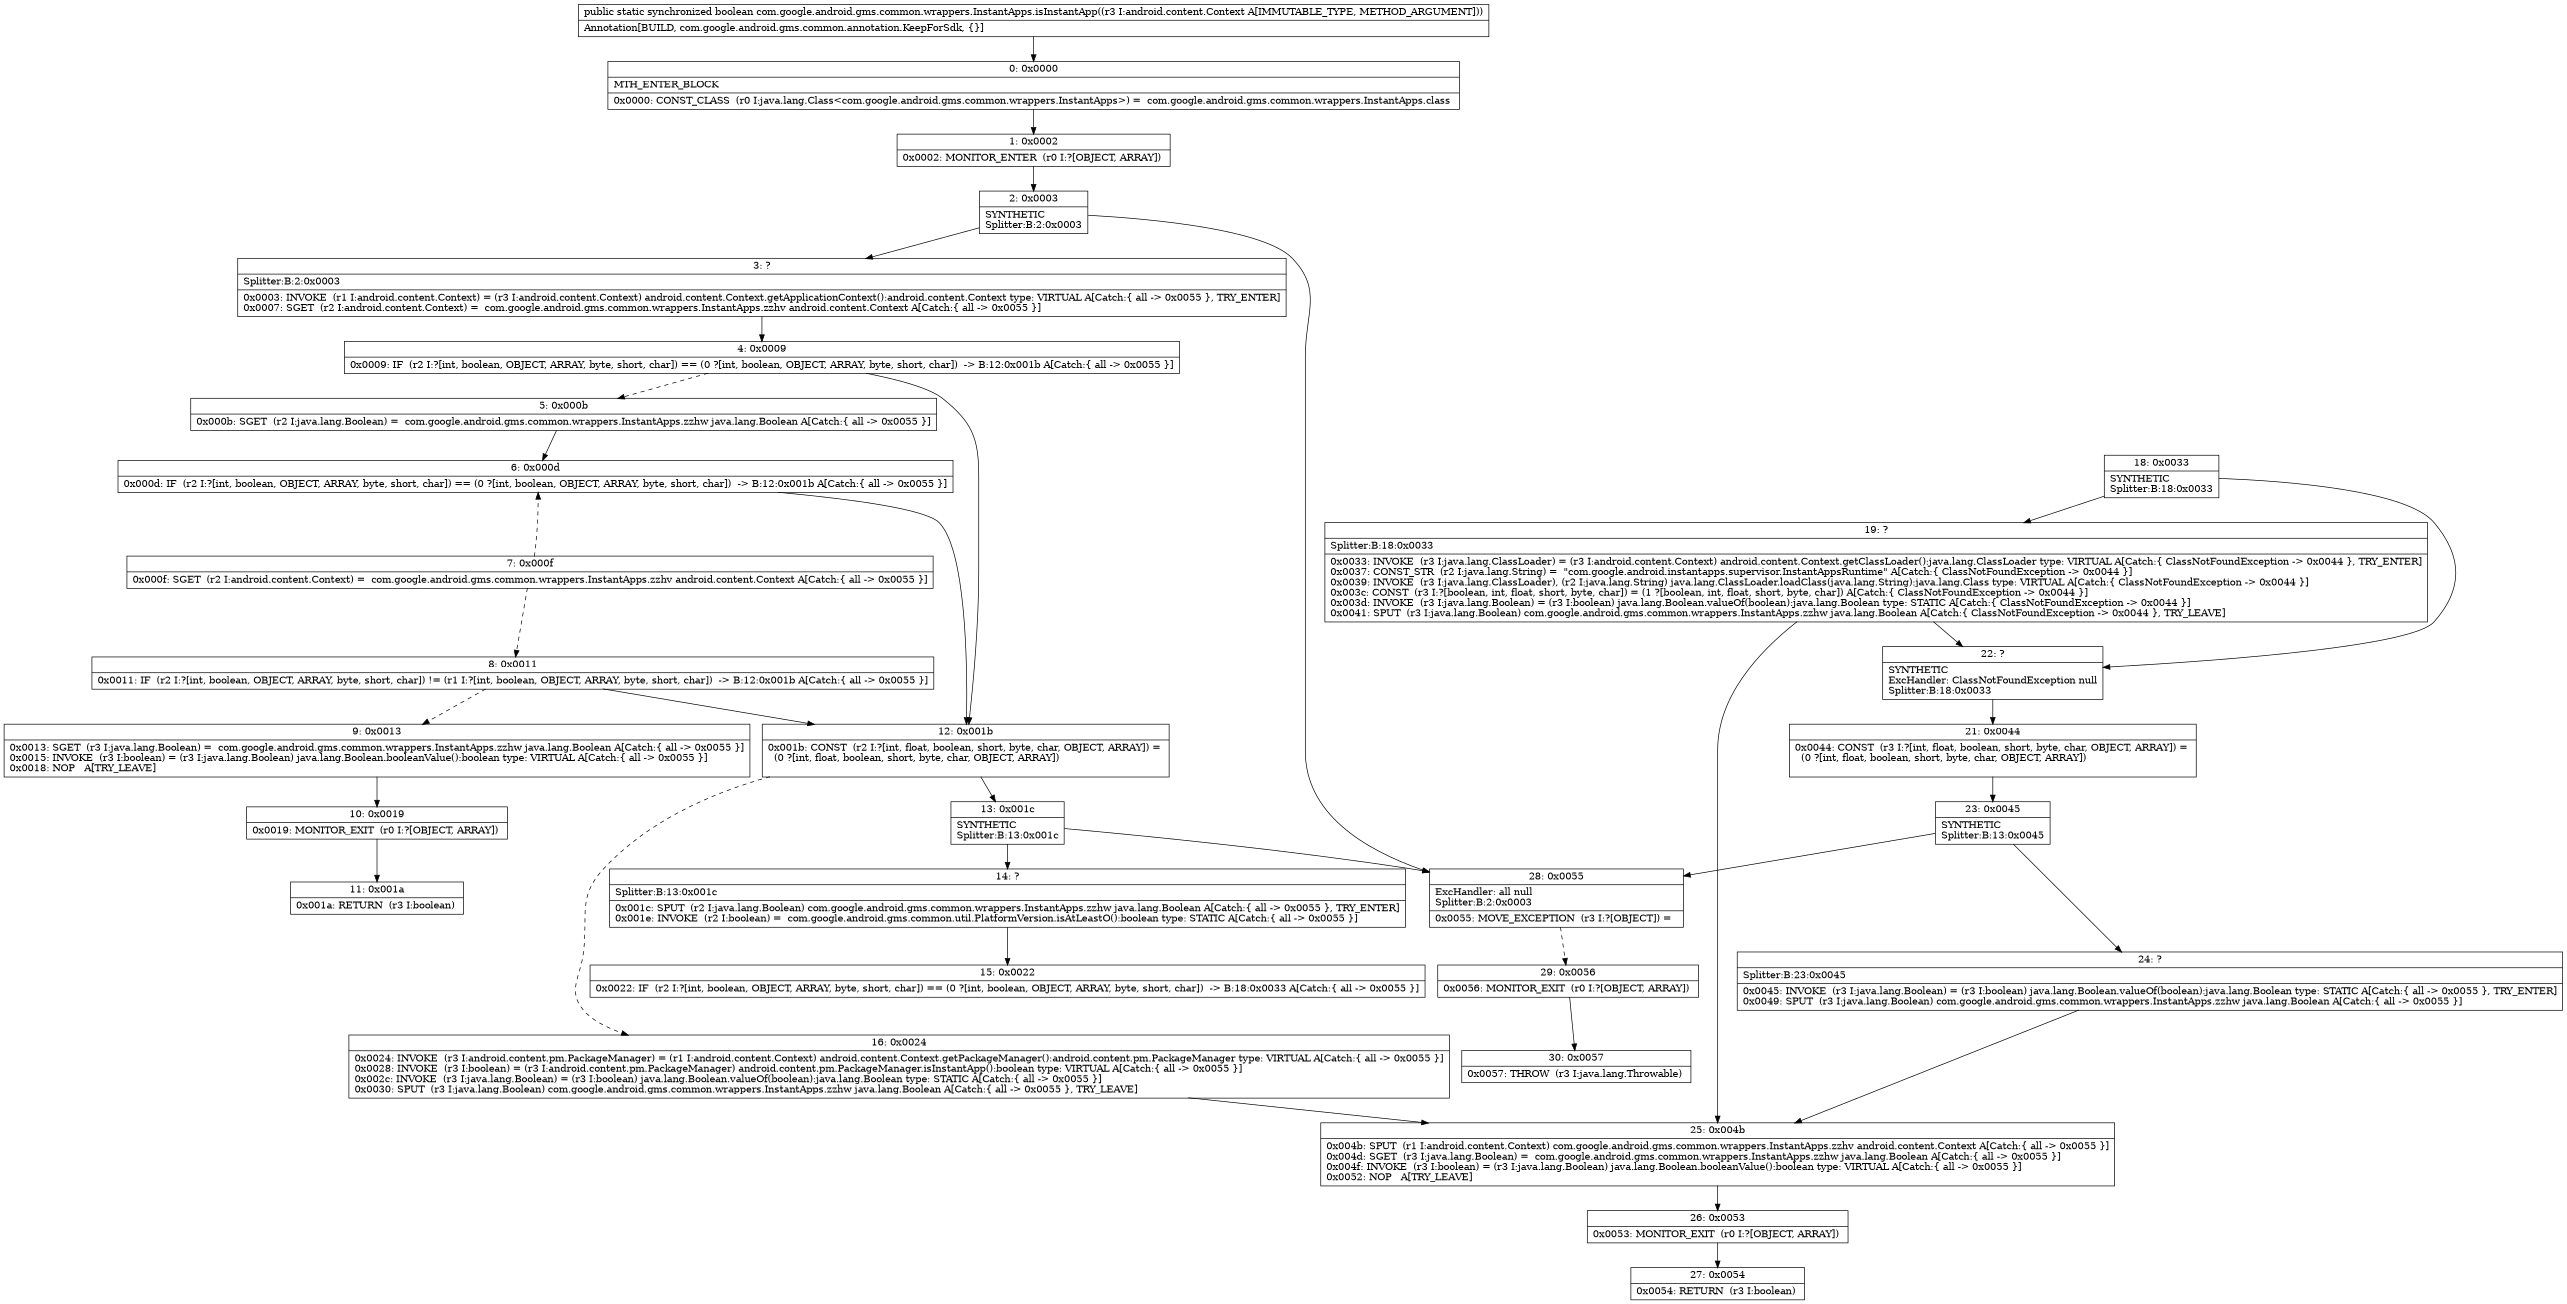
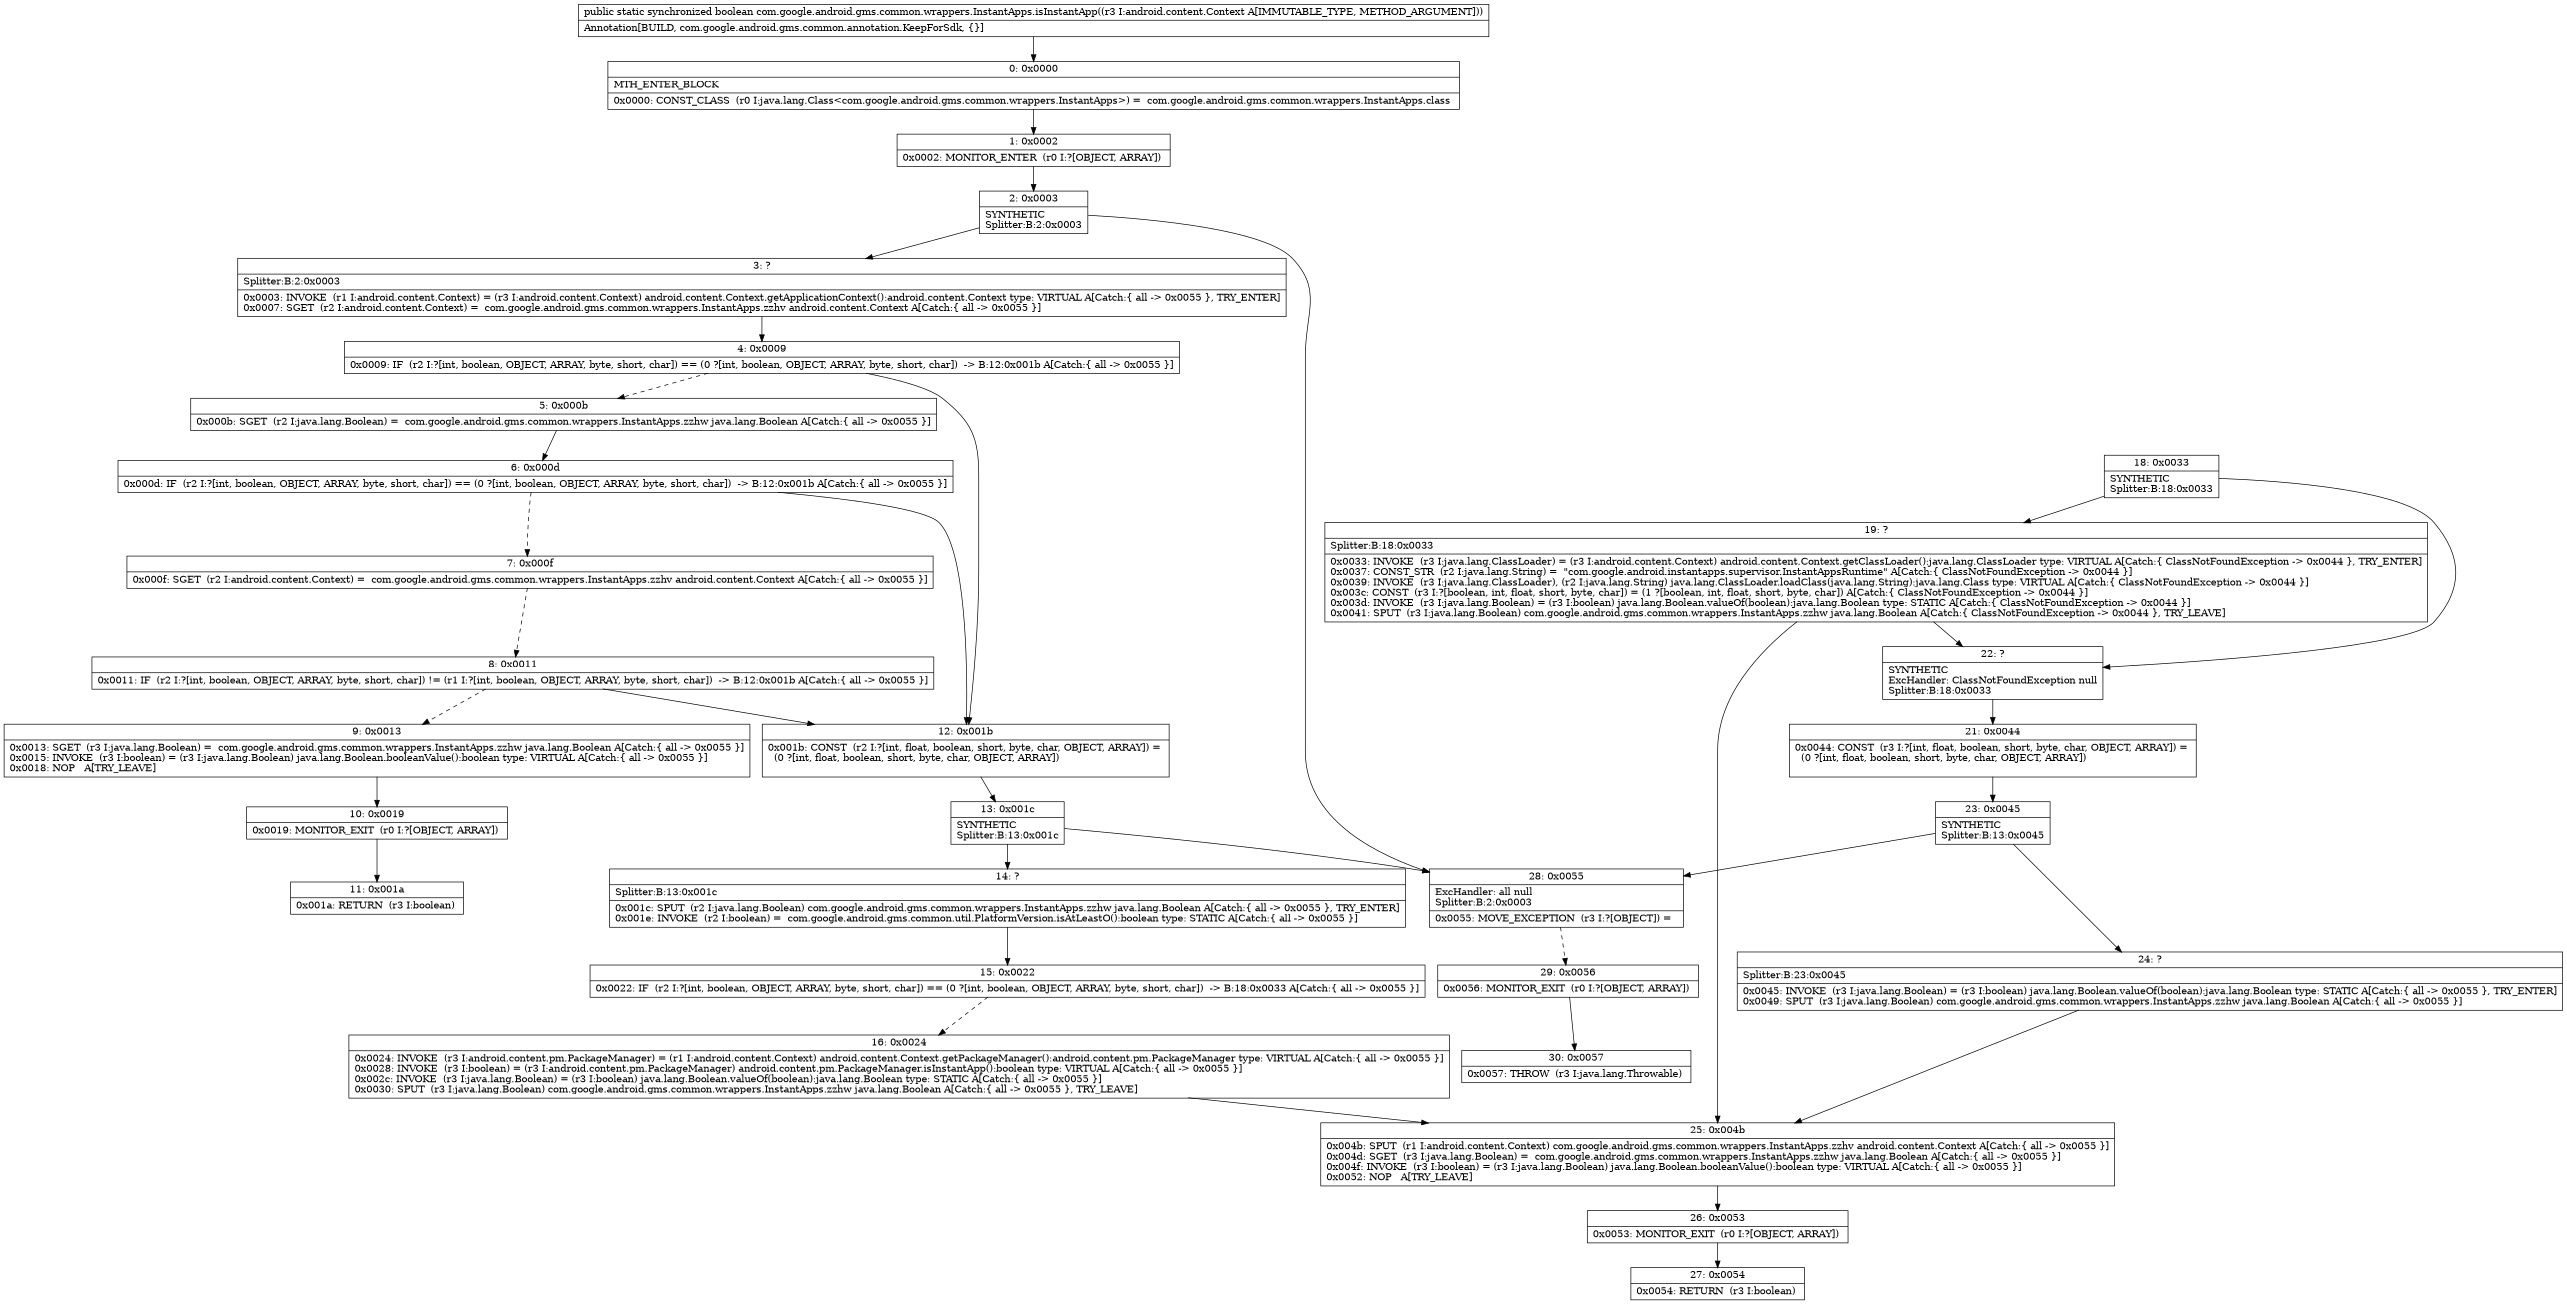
(537, 528) -> (528, 521)
(603, 870) -> (966, 1014)
